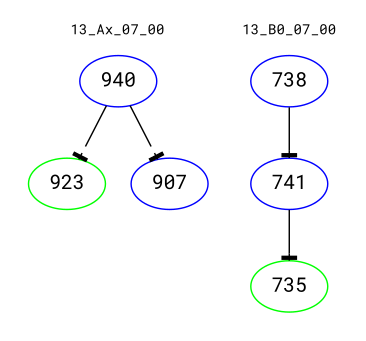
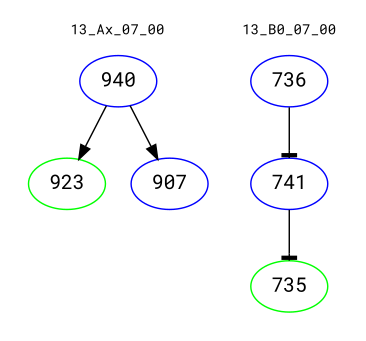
(289, 81) -> (289, 81)
(96, 126) -> (96, 126)
(141, 126) -> (141, 126)
